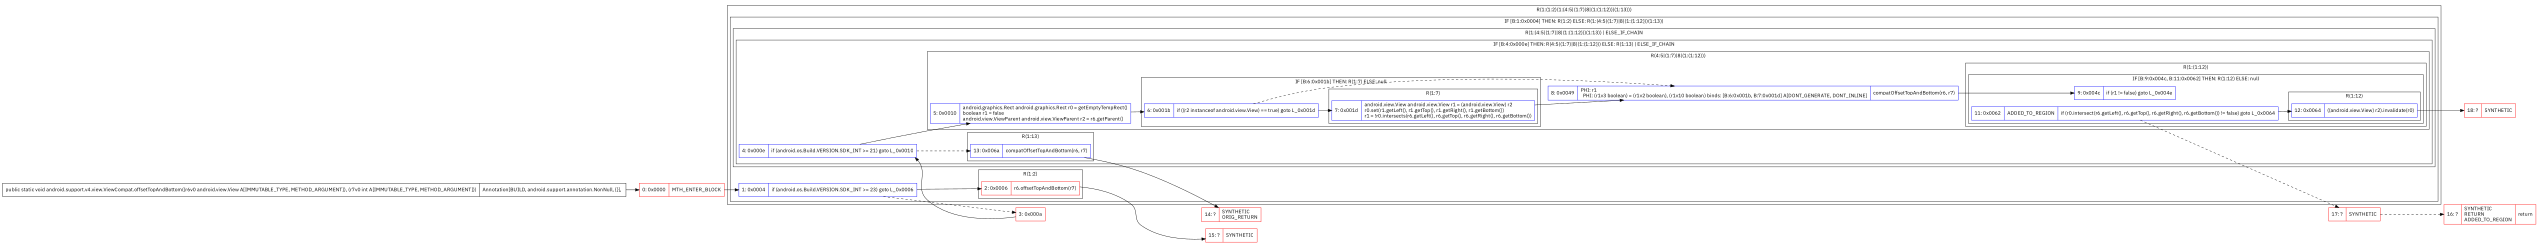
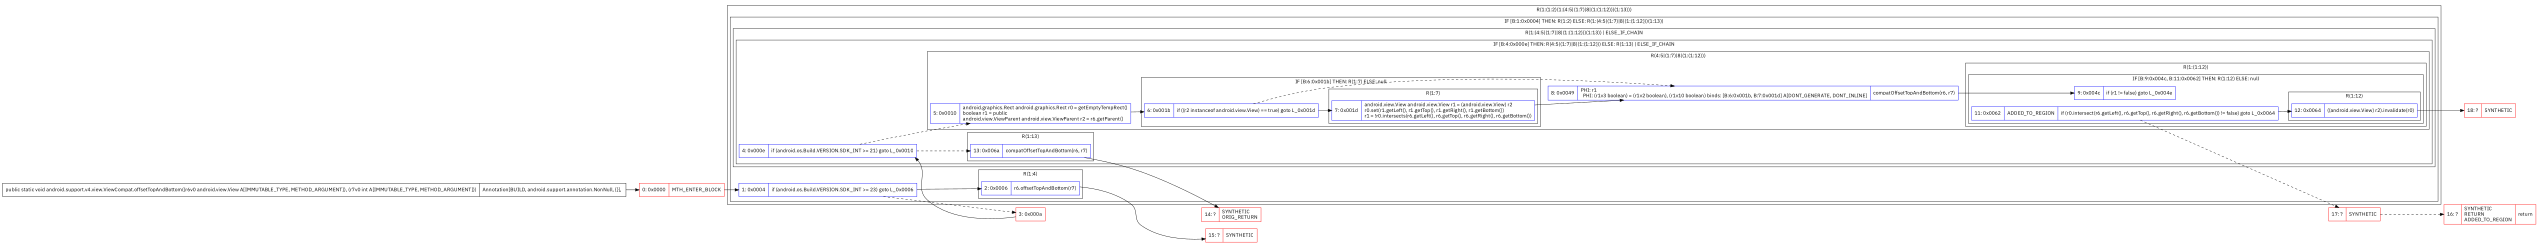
(984, 113) -> (985, 113)
(913, 134) -> (913, 134)
(1031, 174) -> (1031, 174)
(1031, 188) -> (1031, 188)
